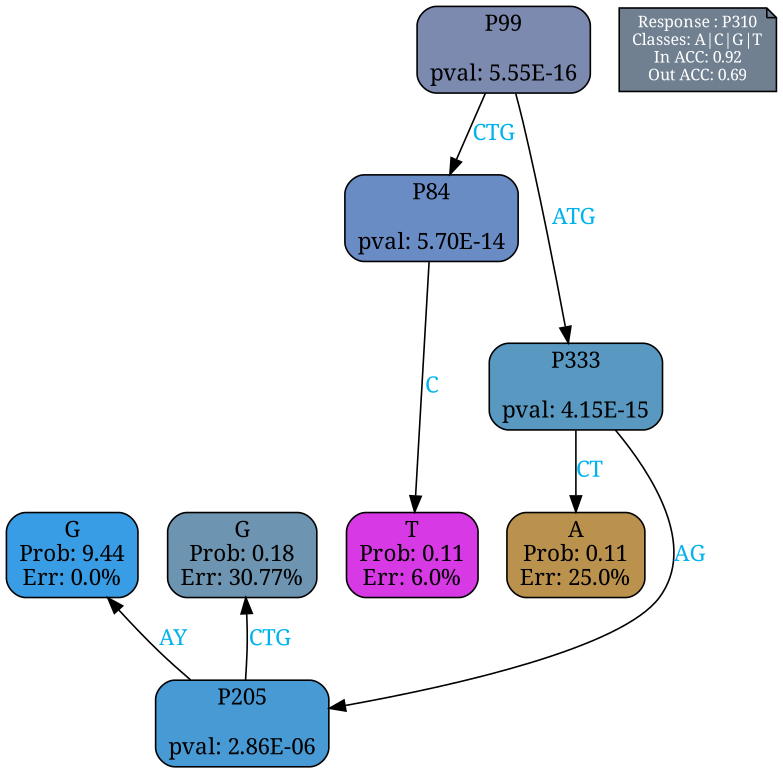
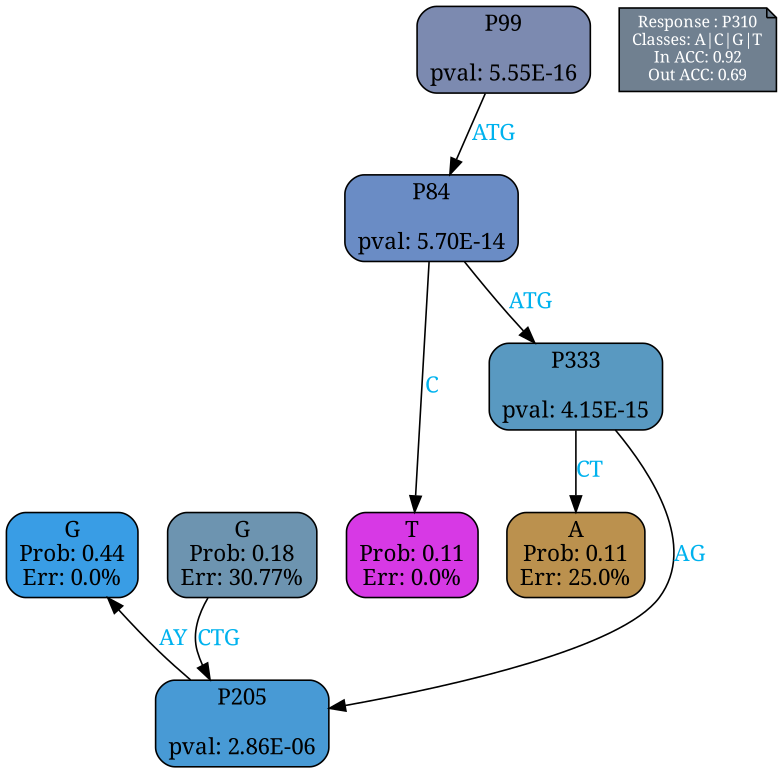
(494, 134) -> (494, 134)
(542, 210) -> (493, 297)
(72, 555) -> (72, 555)
(412, 555) -> (412, 555)
(247, 647) -> (196, 631)
